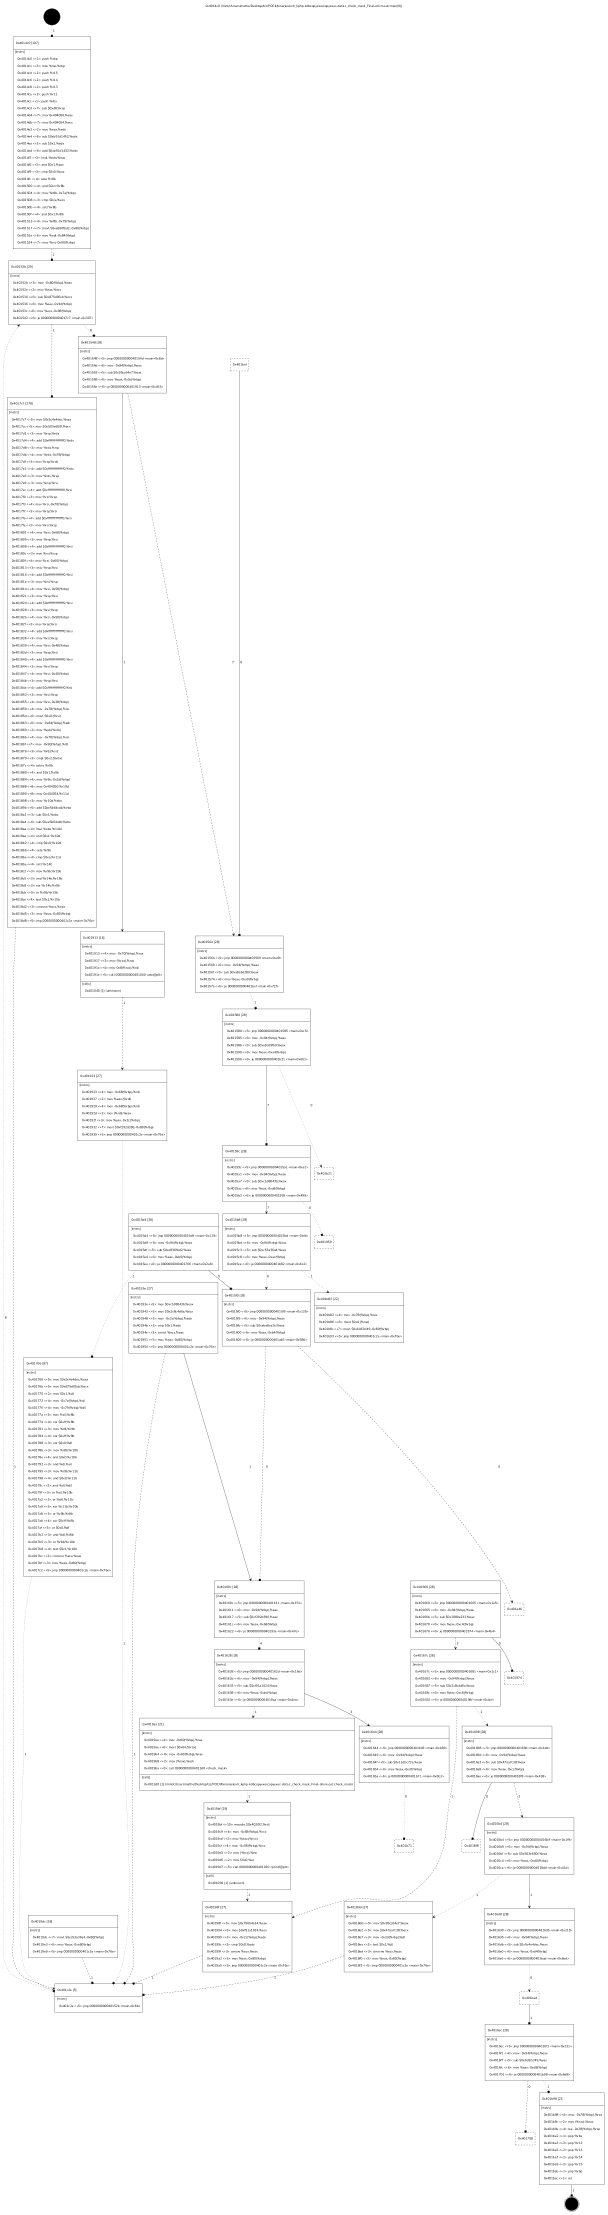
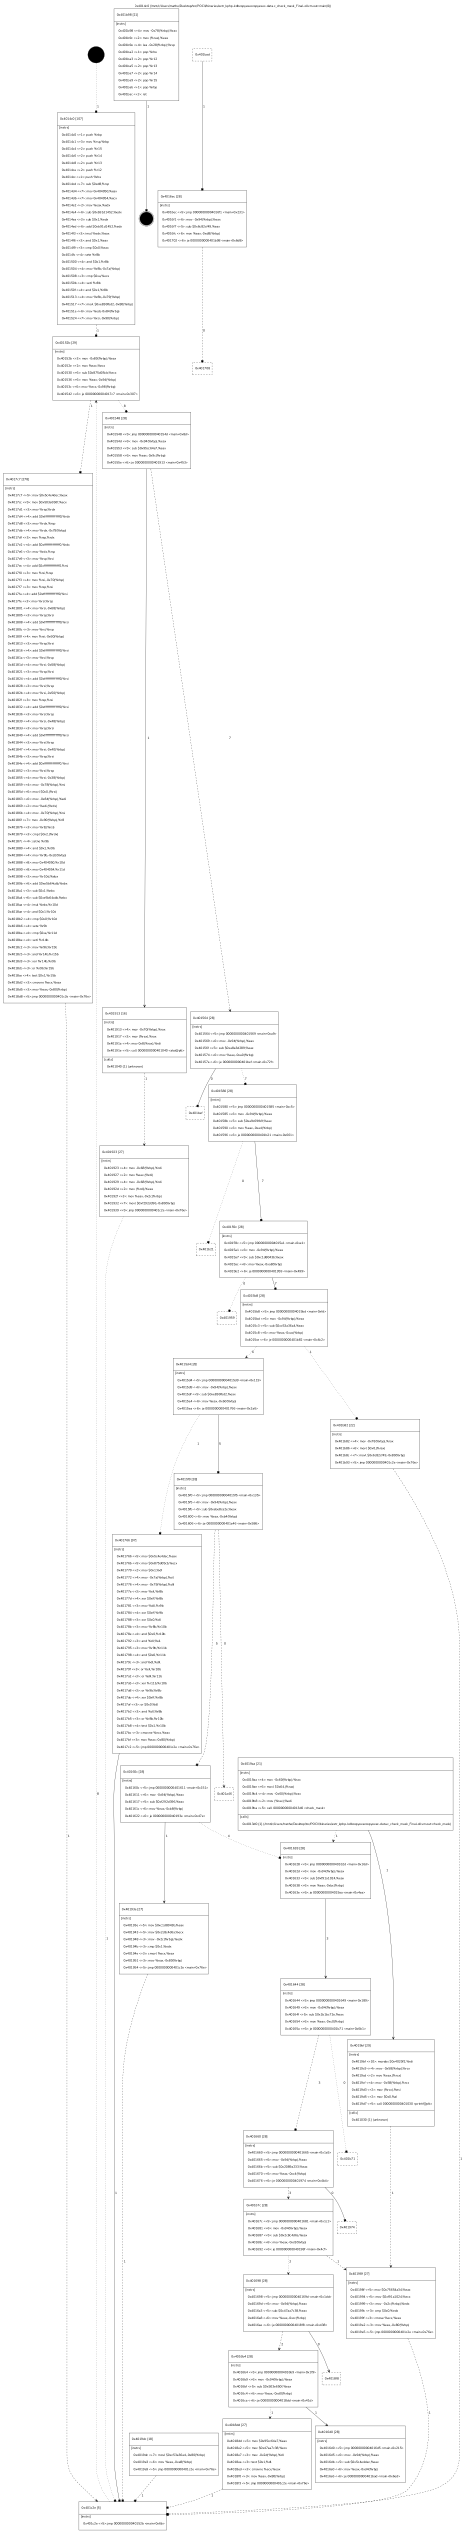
(239, 652) -> (206, 1086)
(300, 1115) -> (226, 1191)
(266, 1207) -> (274, 1283)
(266, 1279) -> (252, 1351)
(314, 1281) -> (330, 1382)
(217, 1466) -> (165, 1862)
(254, 1711) -> (335, 1835)
(22, 1791) -> (114, 2126)
(247, 1795) -> (390, 1932)
(480, 1809) -> (320, 2350)
(529, 1977) -> none
none -> (307, 2082)
(546, 2086) -> none
none -> (459, 2111)
